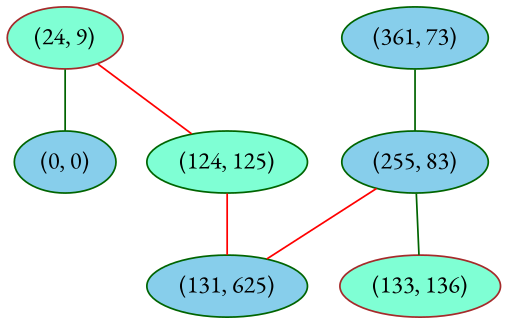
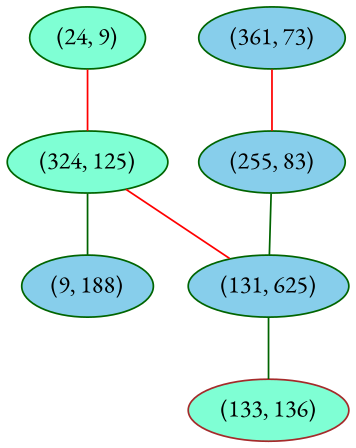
(65, 38) -> (88, 38)
(415, 100) -> (272, 100)
(65, 162) -> none
(227, 162) -> (88, 162)
(322, 224) -> (270, 224)
(418, 224) -> (269, 348)
none -> (88, 286)
